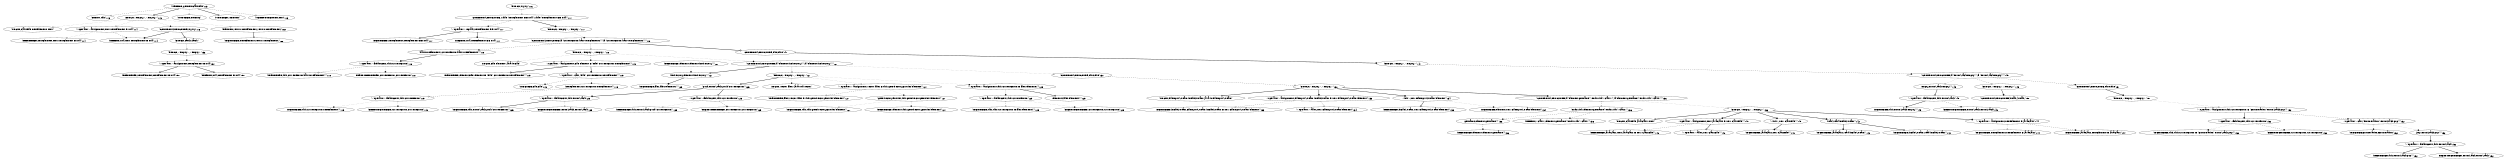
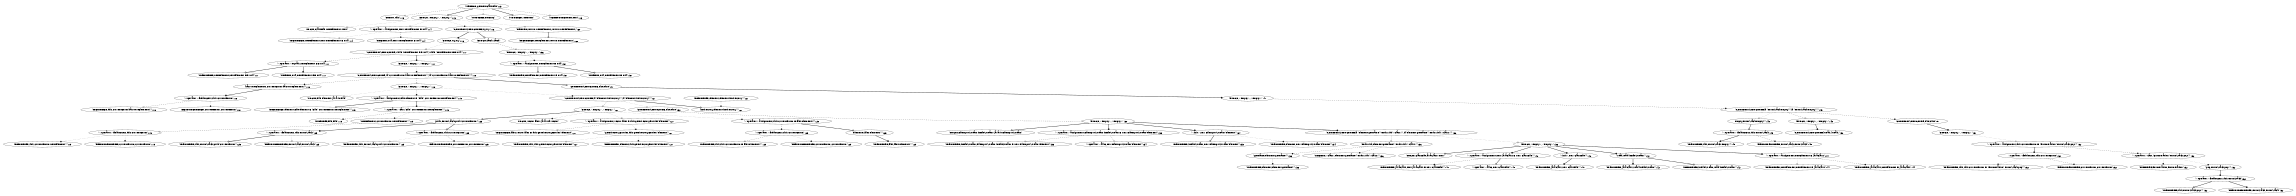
(157, 35) -> (464, 35)
(676, 81) -> (881, 138)
